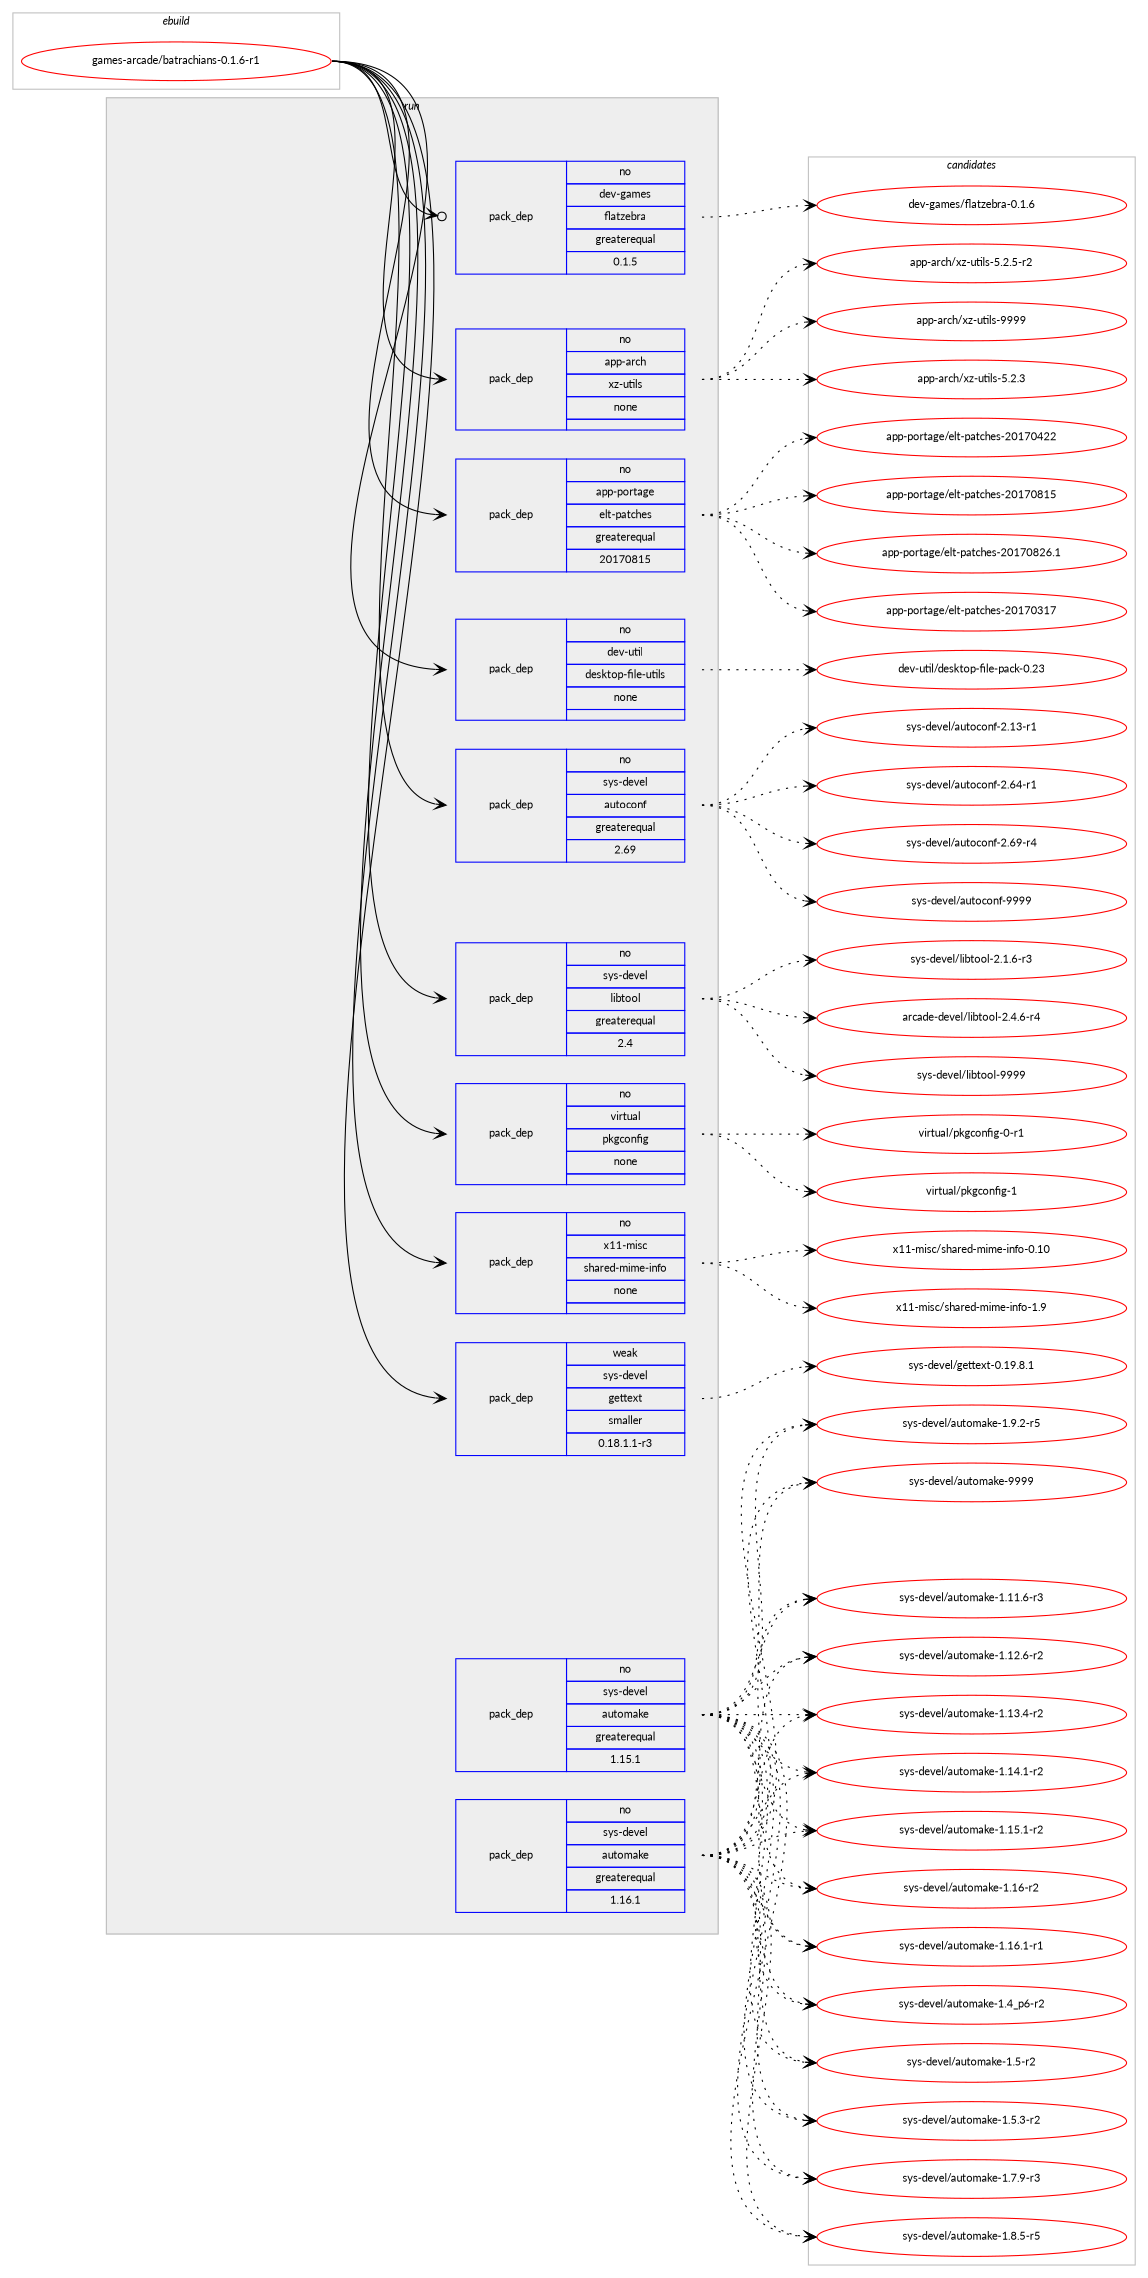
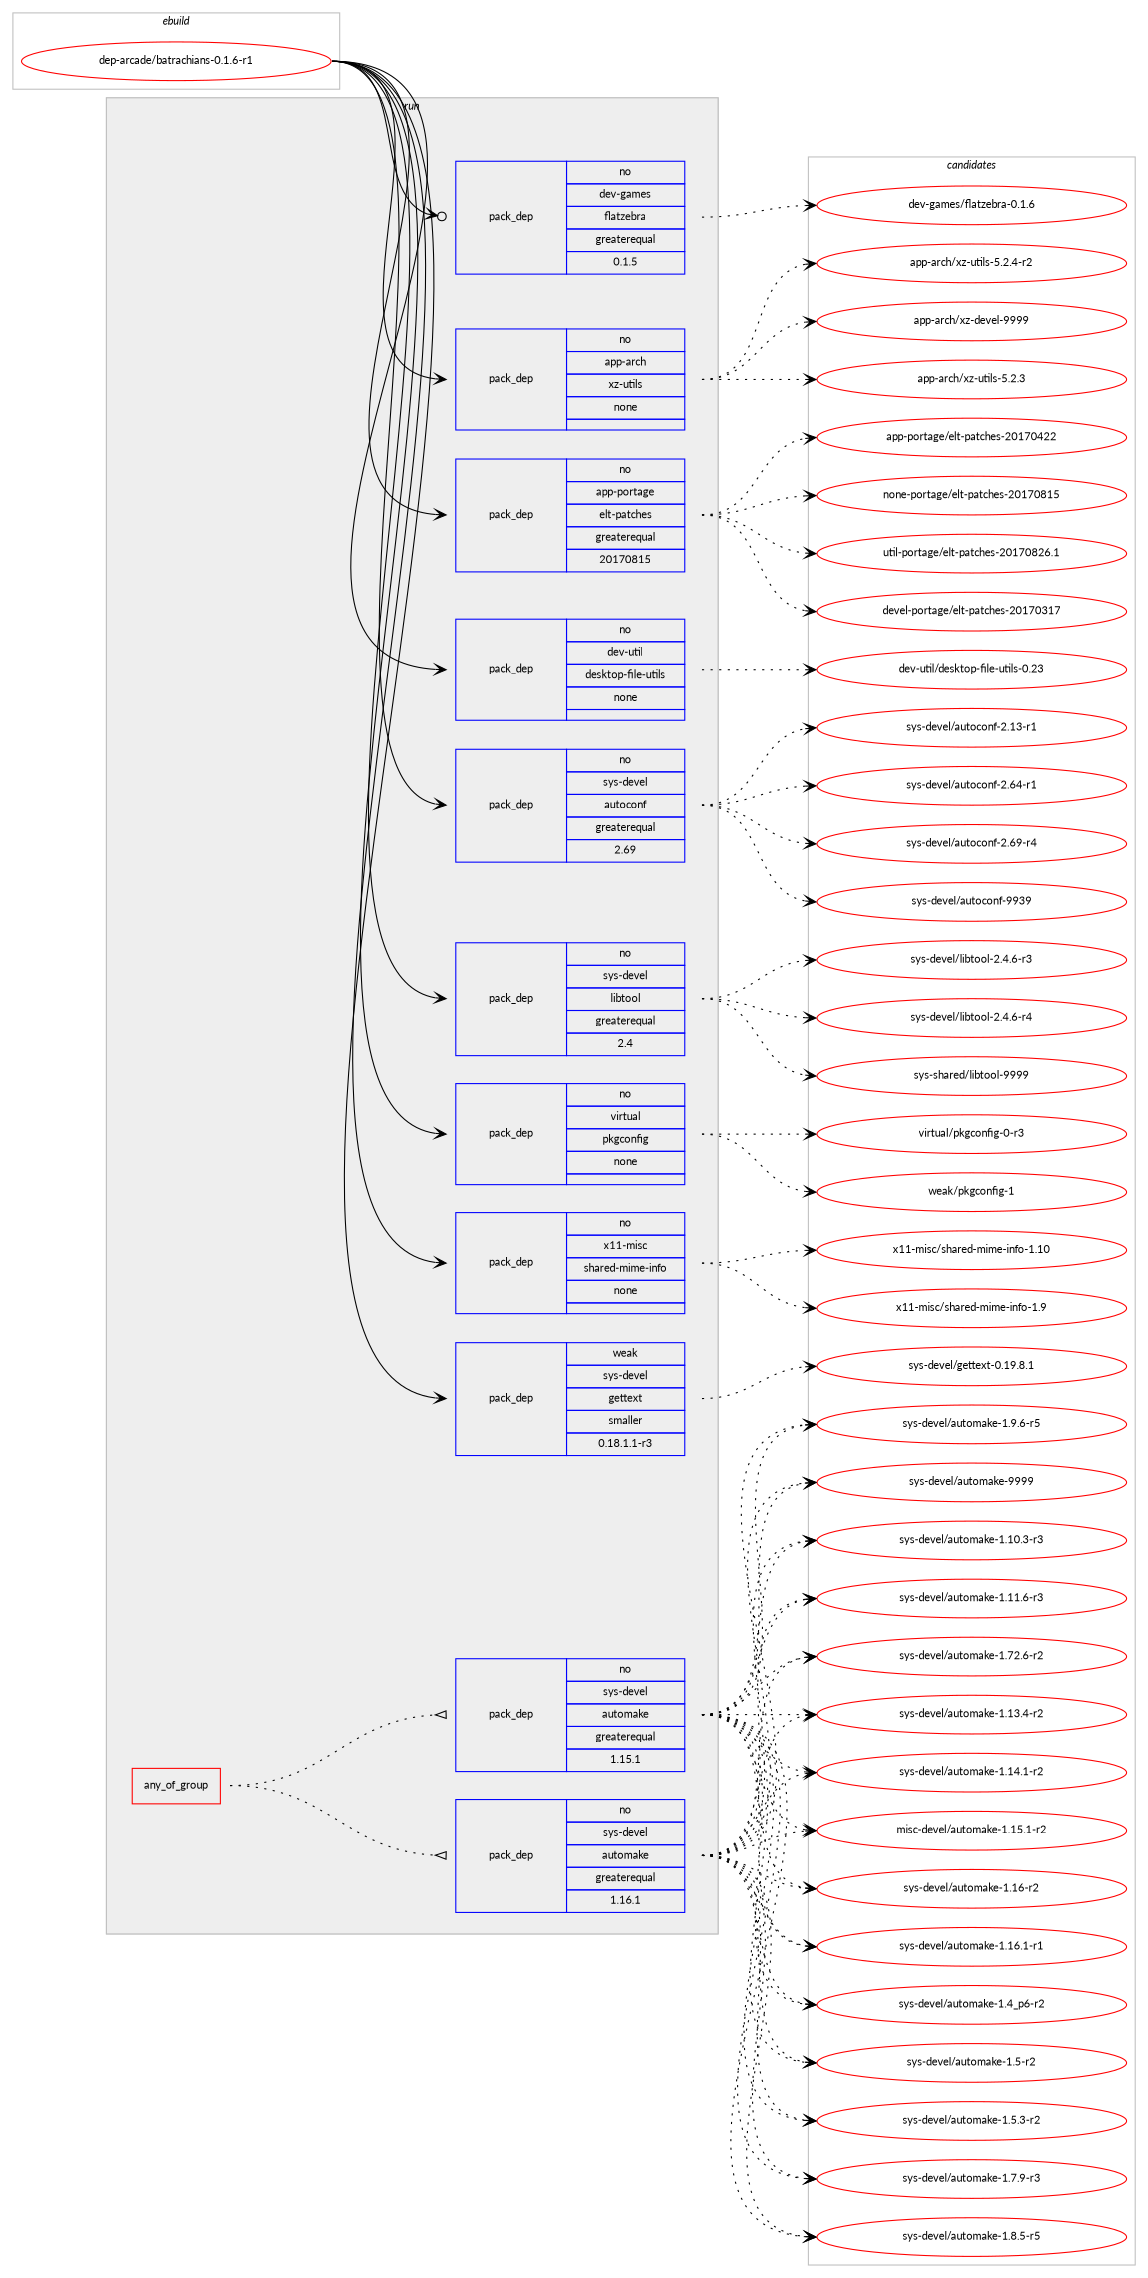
(176, 61) -> (176, 61)
(972, 263) -> (972, 263)
(972, 321) -> (972, 321)
(972, 496) -> (972, 496)
(972, 554) -> (972, 554)
(972, 612) -> (972, 612)
(972, 670) -> (972, 670)
(972, 902) -> (972, 902)
(972, 960) -> (972, 960)
(972, 1018) -> (972, 1018)
(972, 1076) -> (972, 1076)
(972, 1134) -> (972, 1134)
(972, 1192) -> (972, 1192)
(972, 1250) -> (972, 1250)
(972, 1424) -> (972, 1424)
none -> (972, 1540)
(972, 1657) -> (972, 1657)
none -> (176, 1786)
(972, 1831) -> (972, 1831)
